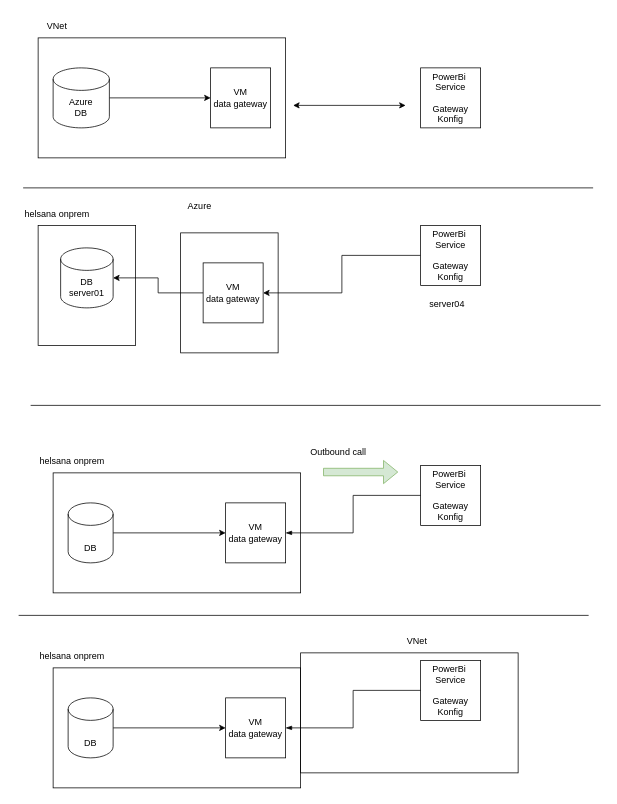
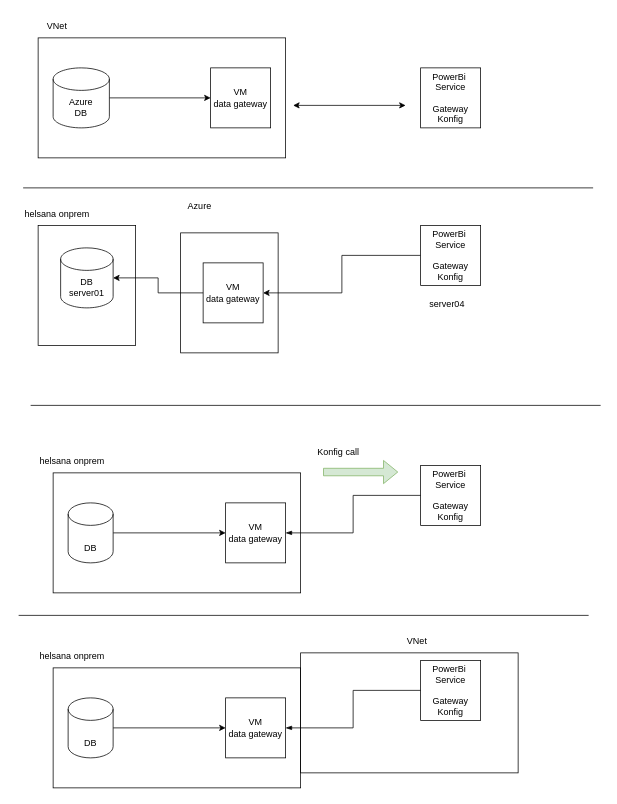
(338, 453) -> (338, 453)
